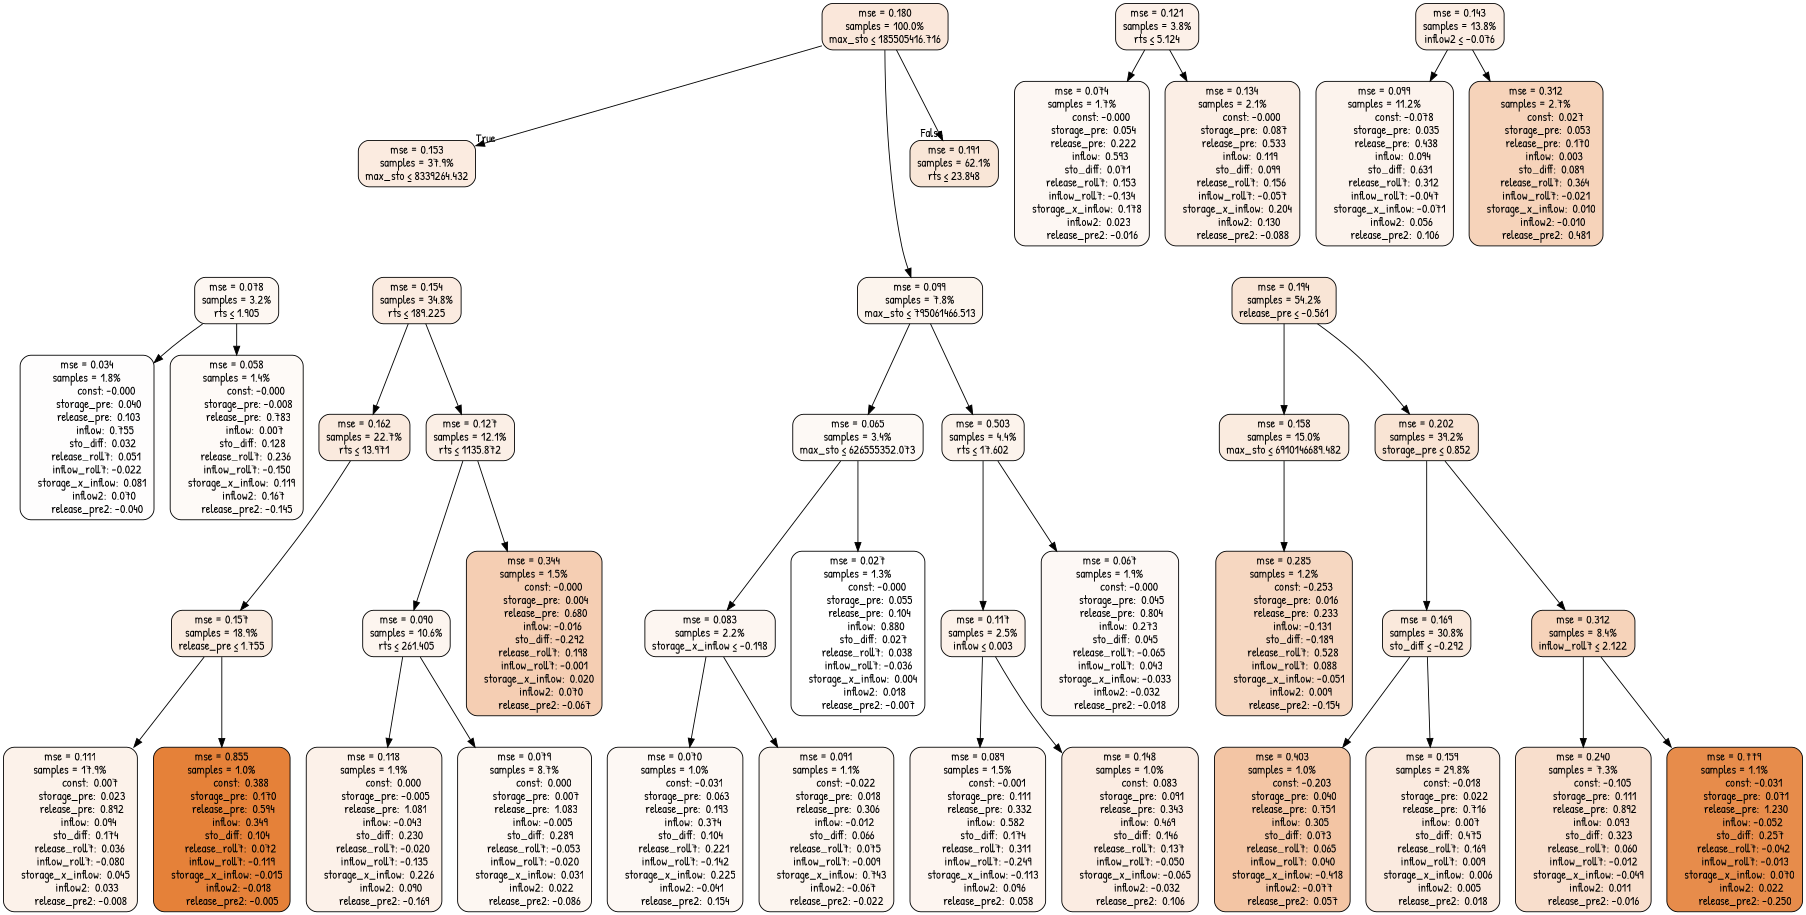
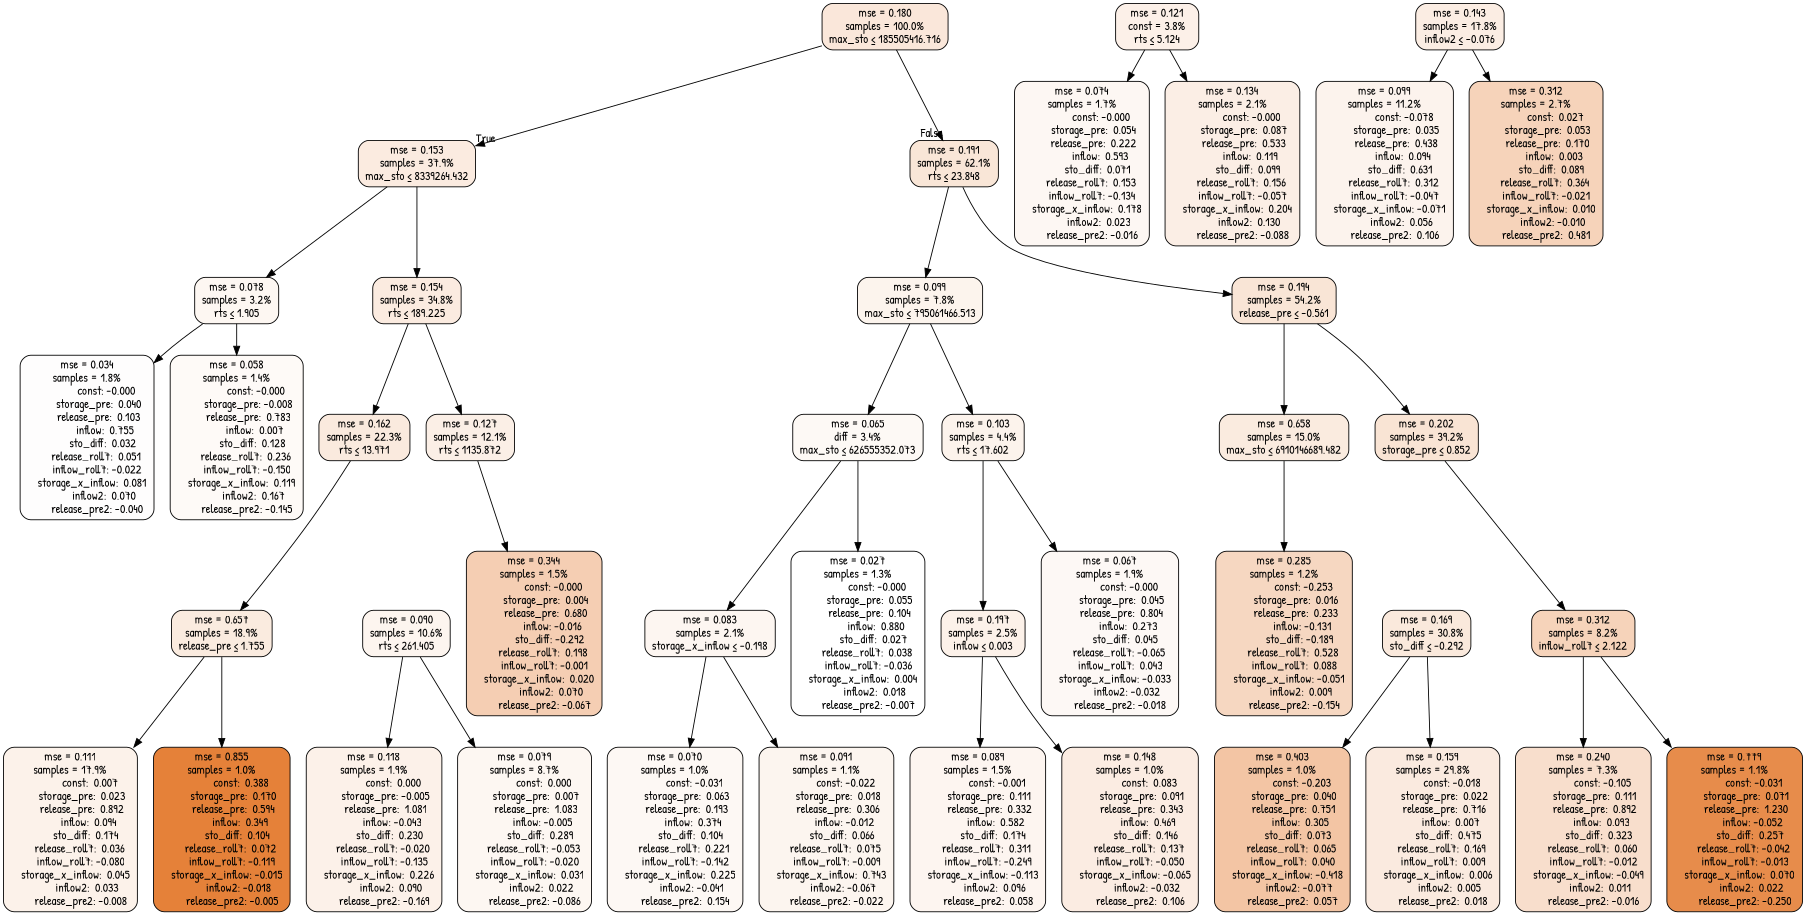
(1157, 27) -> (1157, 27)
(1460, 27) -> (1460, 27)
(890, 160) -> (938, 228)
none -> (417, 228)
none -> (331, 229)
none -> (1077, 270)
(364, 438) -> (364, 438)
(858, 438) -> (858, 438)
(983, 438) -> (983, 438)
(1284, 438) -> (1284, 438)
(440, 531) -> none
(1427, 531) -> none
(222, 634) -> (222, 634)
(710, 634) -> (710, 634)
(983, 634) -> (983, 634)
(1583, 634) -> (1583, 634)
